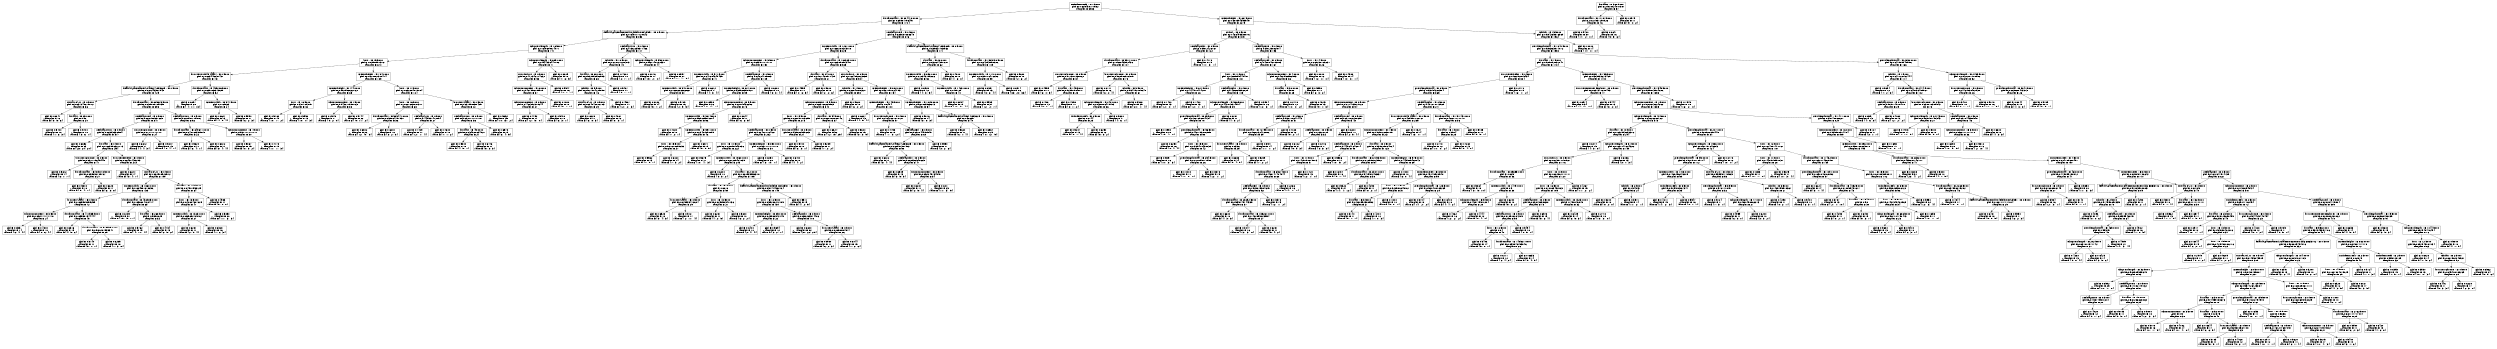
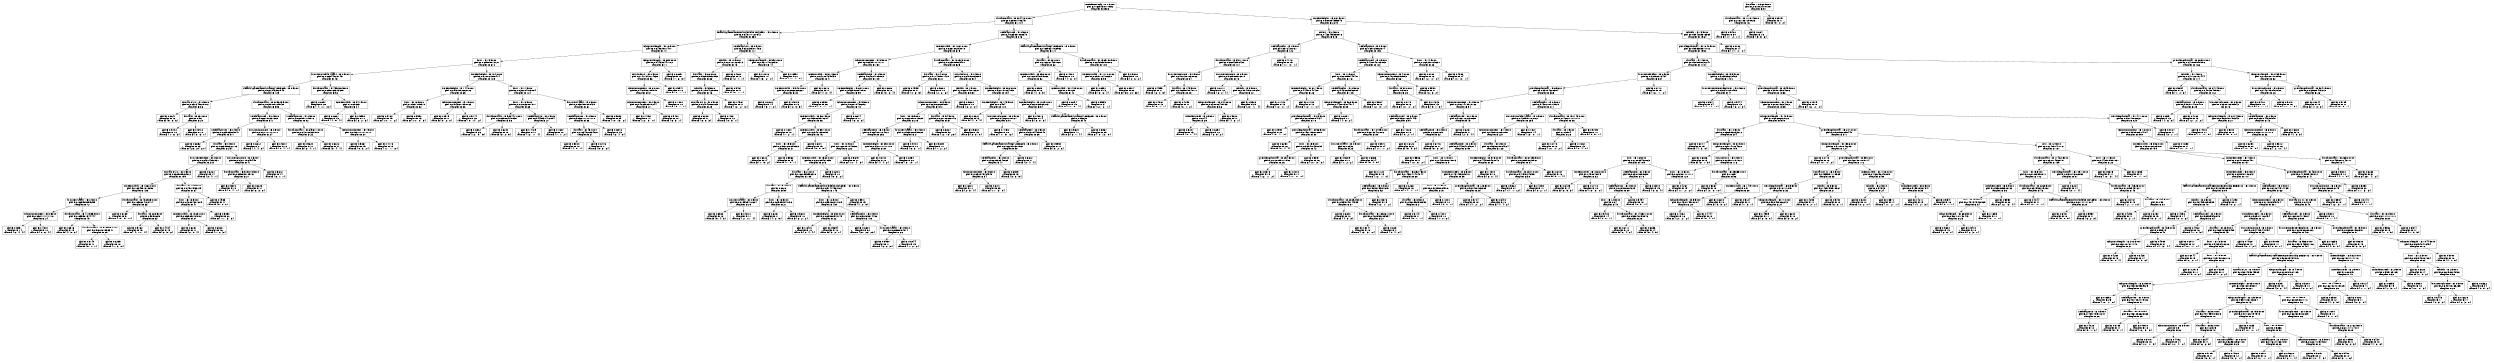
(1554, 181) -> (1657, 167)
(2163, 181) -> (2257, 181)
